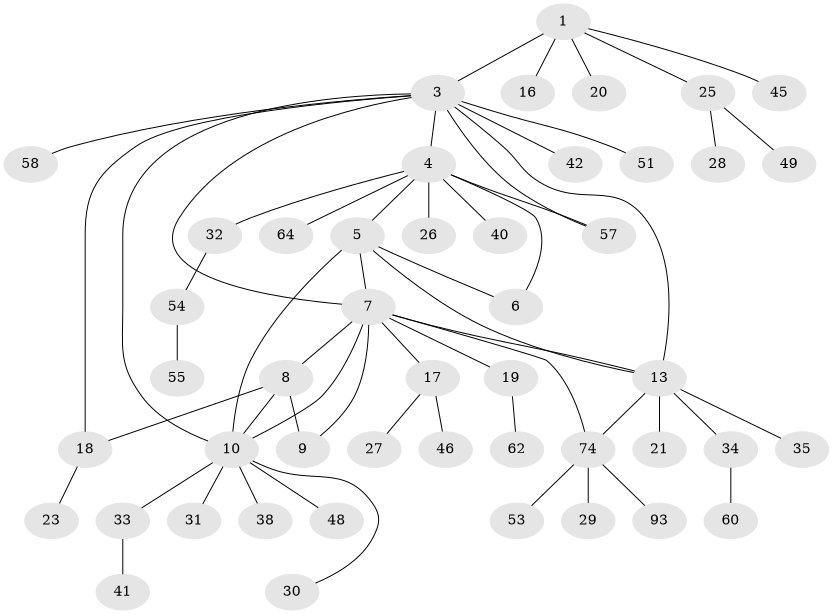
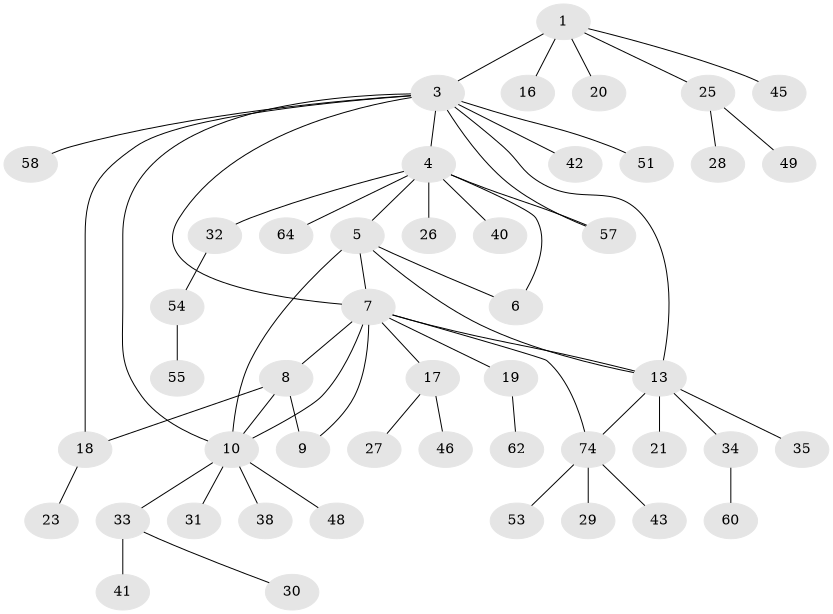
(366, 496) -> (206, 558)
(660, 521) -> (660, 521)
